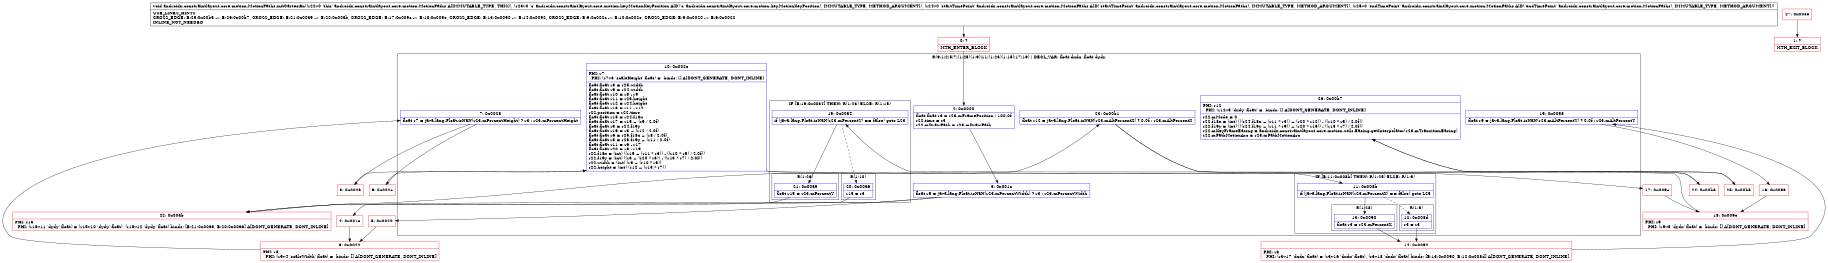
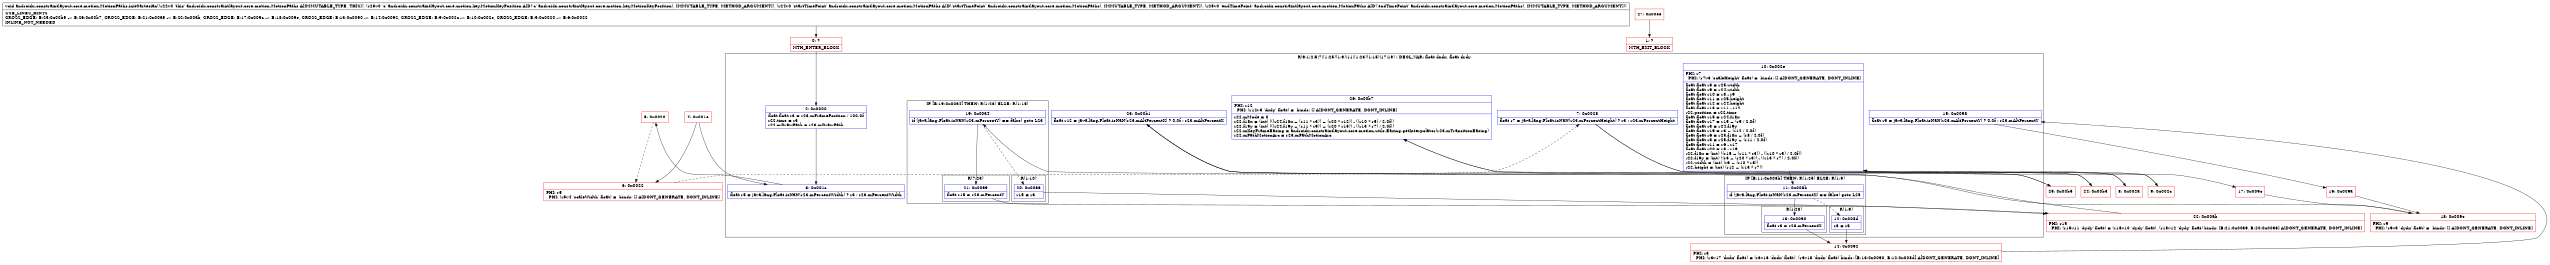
(59, 174) -> (1109, 175)
(805, 177) -> (976, 179)
(647, 203) -> (719, 167)
(1416, 208) -> (1846, 210)
(369, 233) -> (645, 151)
